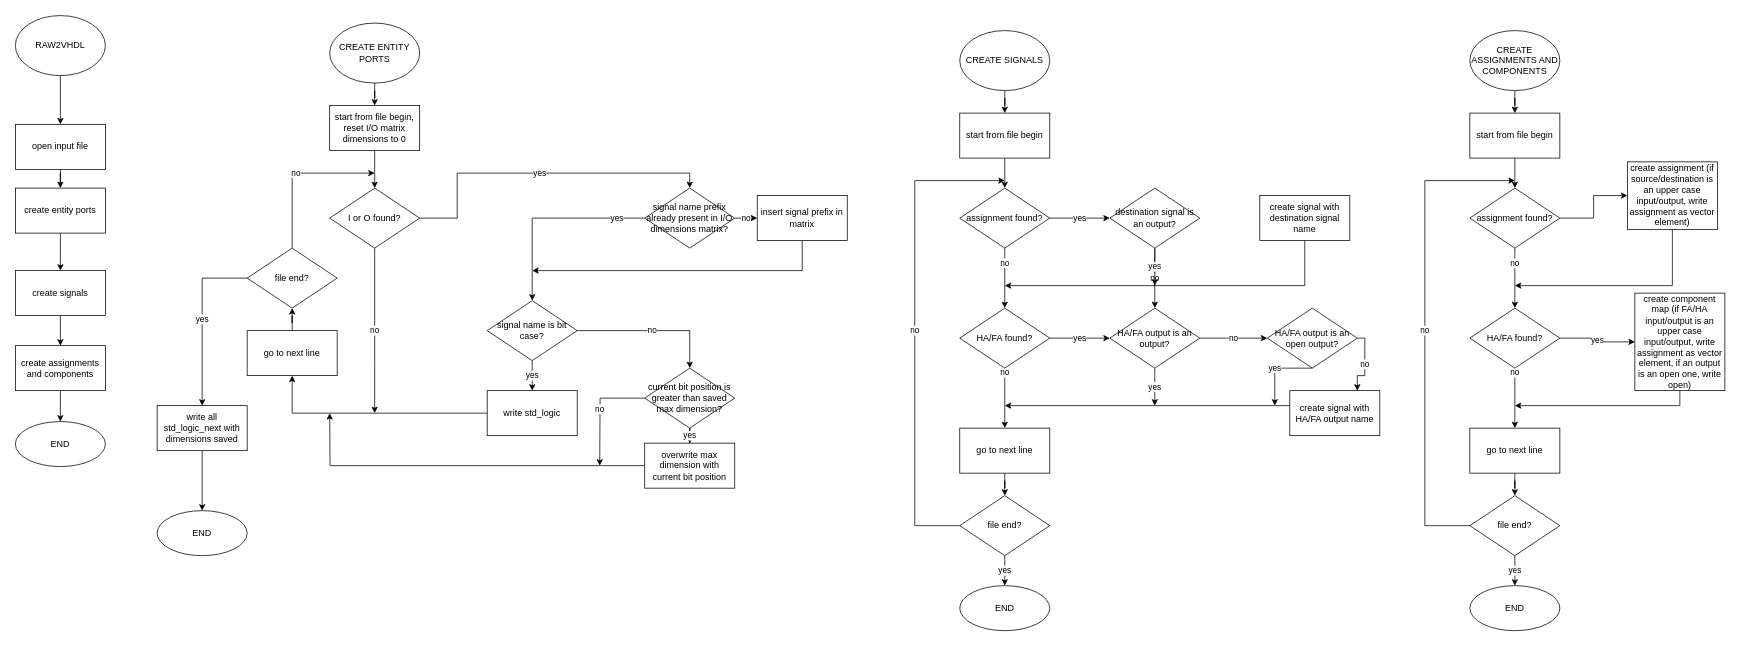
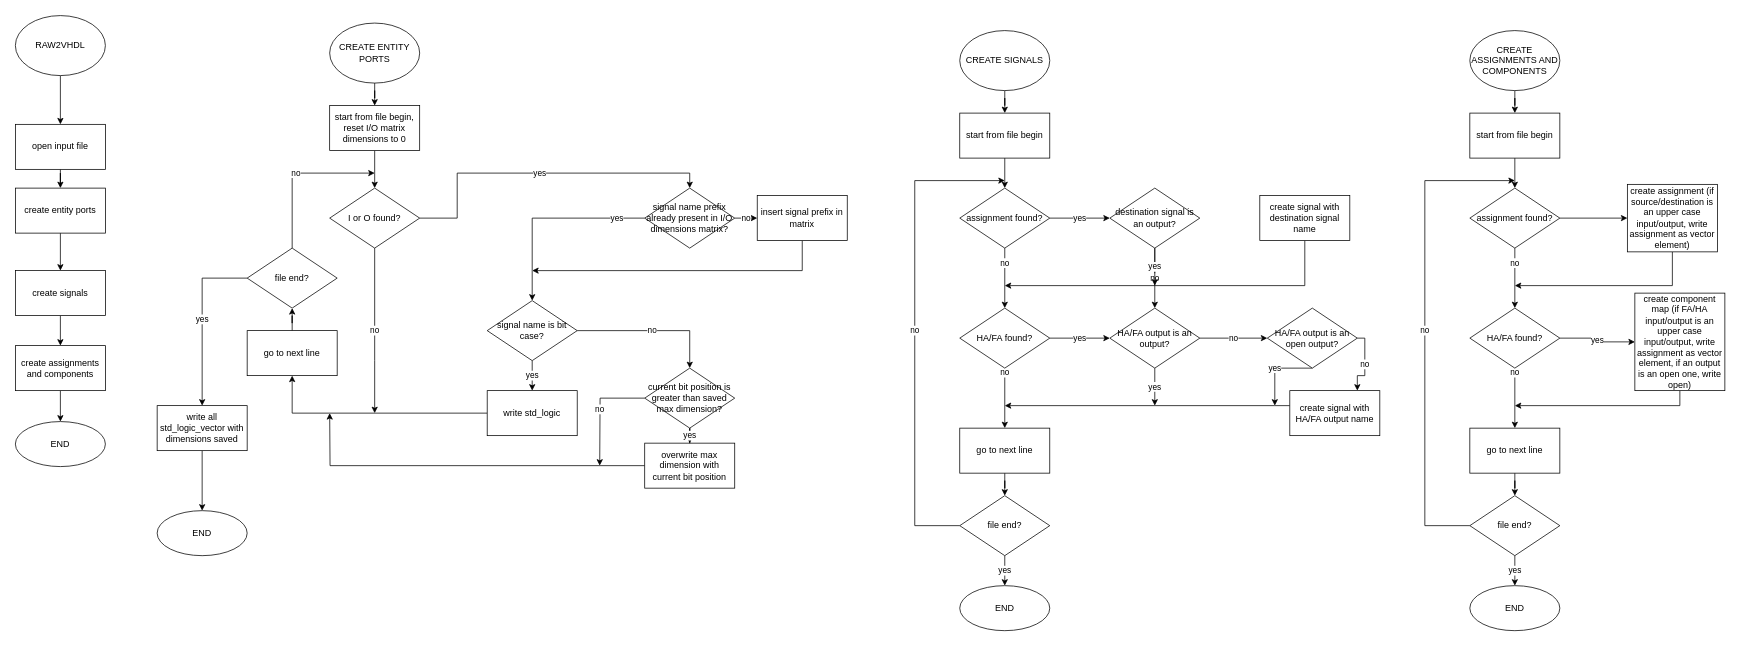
(1672, 195) -> (1672, 218)
(202, 428) -> (202, 428)
